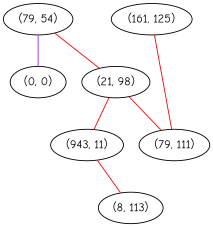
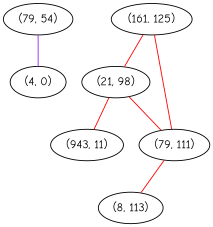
(77, 51) -> (134, 51)
(38, 82) -> (38, 82)
(109, 177) -> (153, 177)
